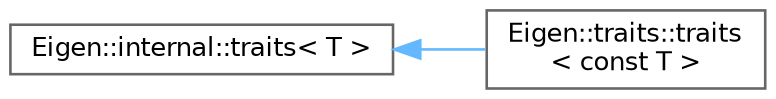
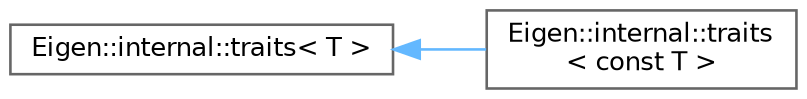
(626, 49) -> (642, 49)
